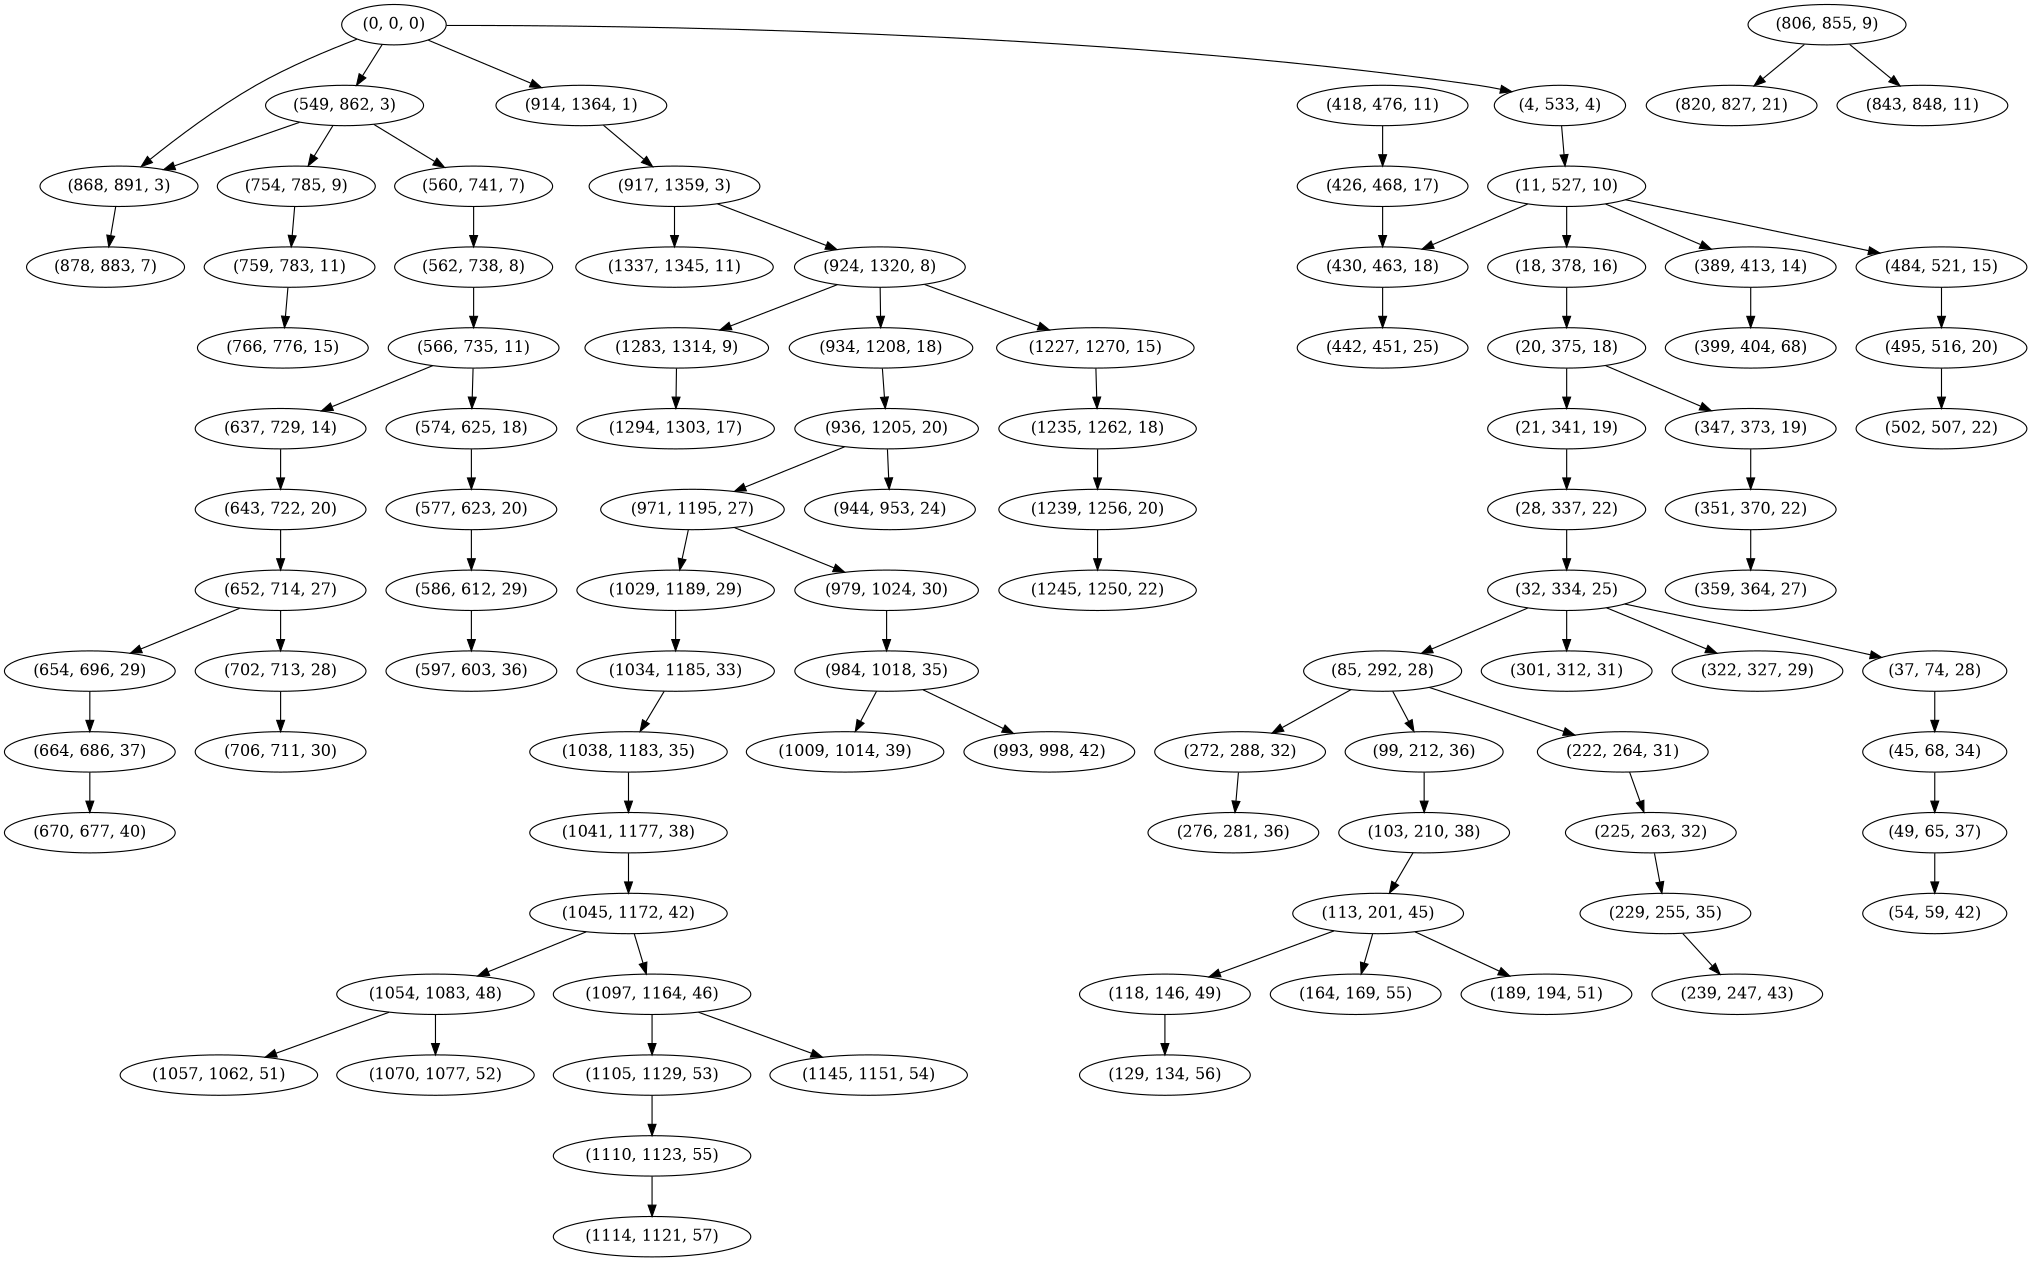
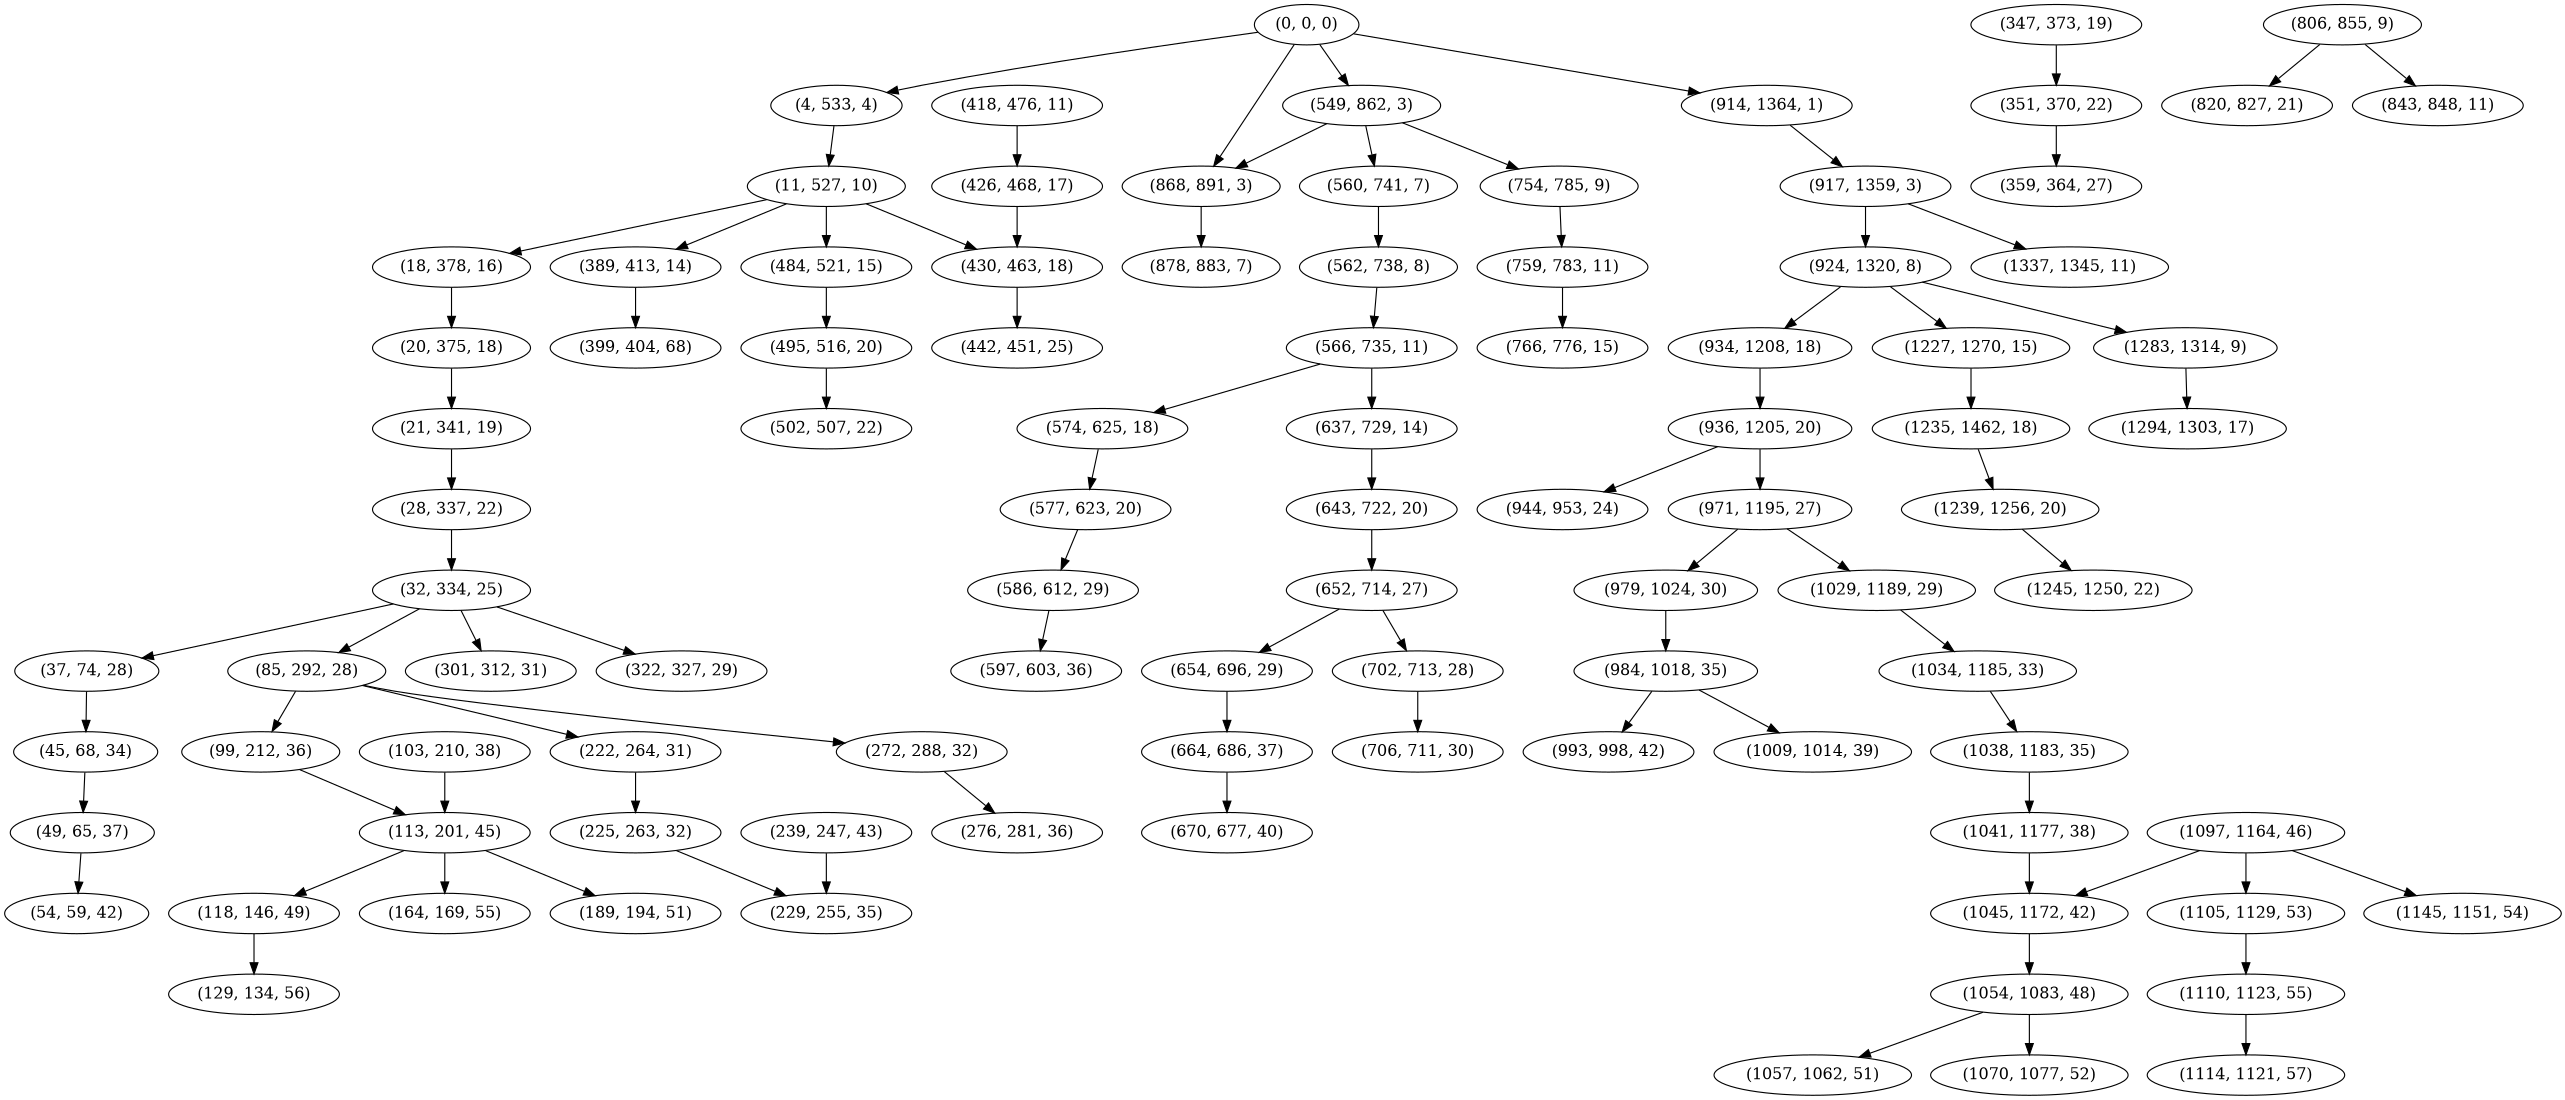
(1653, 386) -> none
(1098, 429) -> (1971, 429)
(1424, 787) -> (347, 790)
(639, 949) -> (2143, 871)
(1697, 950) -> (826, 868)
